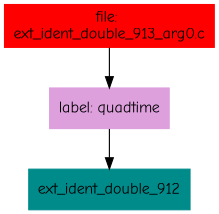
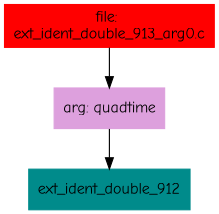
(109, 108) -> (109, 108)
